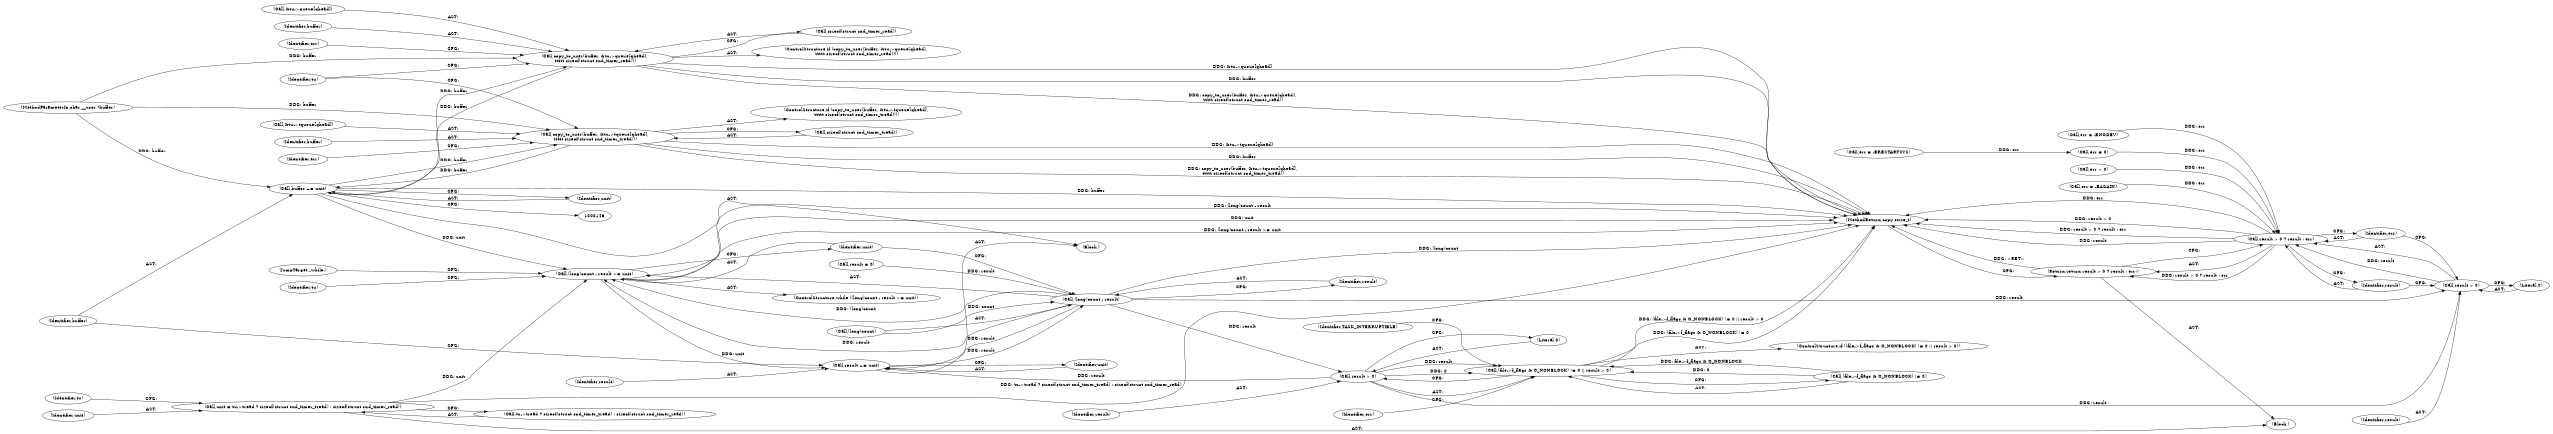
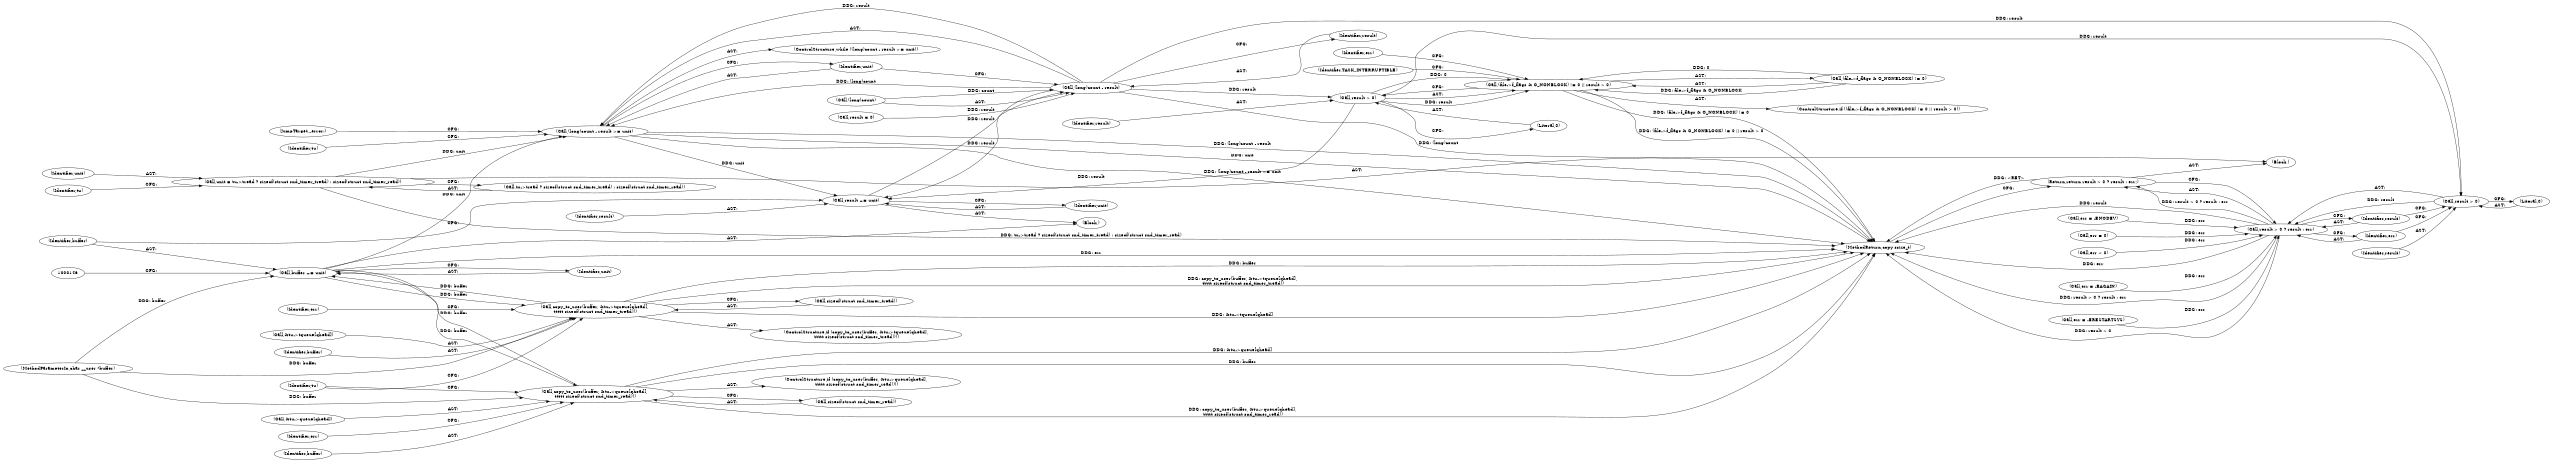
(1995, 152) -> (2218, 317)
(1091, 191) -> (1091, 253)
(451, 208) -> (175, 273)
(303, 270) -> (303, 131)
(1701, 380) -> (1701, 76)
